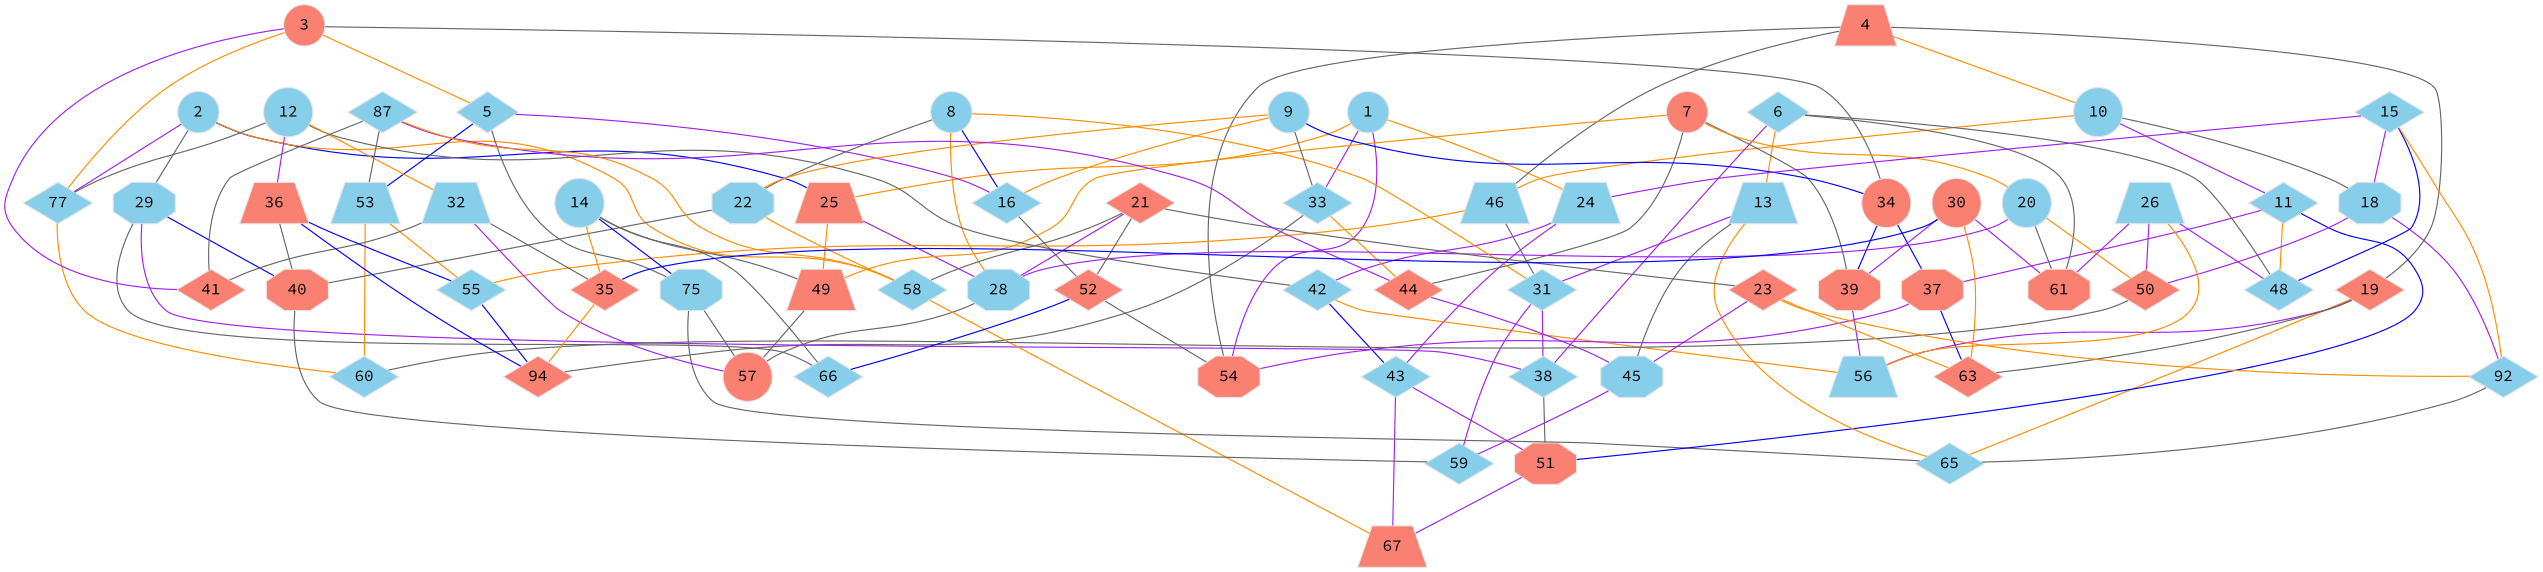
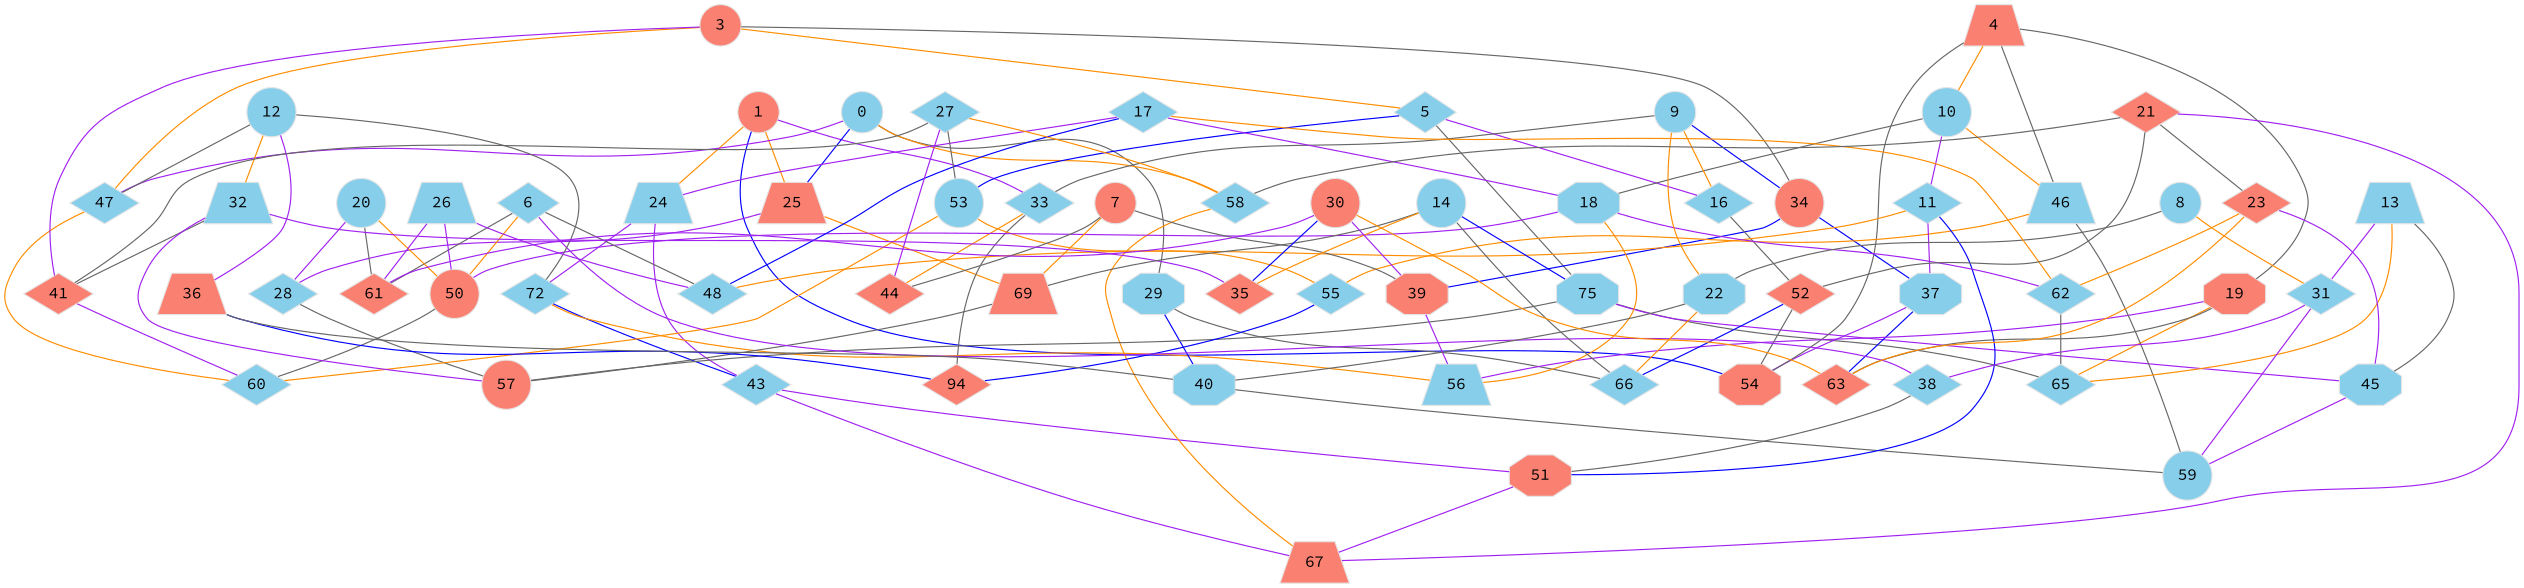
(198, 112) -> (862, 112)
(383, 112) -> (945, 112)
(1368, 112) -> (759, 112)
(2389, 112) -> (1143, 112)
(1857, 155) -> none
(980, 159) -> none
(1770, 163) -> (494, 246)
(58, 203) -> (105, 203)
(365, 203) -> (959, 203)
(956, 205) -> none
(1085, 237) -> (2216, 501)
(810, 241) -> (1676, 333)
(1517, 244) -> (2131, 322)
(539, 251) -> (916, 243)
(380, 252) -> none
(1278, 265) -> (914, 337)
(297, 290) -> (1204, 385)
(821, 290) -> (1023, 294)
(999, 290) -> (283, 294)
(1318, 290) -> (535, 294)
(1932, 290) -> (1931, 294)
(2059, 290) -> (374, 294)
(2145, 290) -> (455, 294)
(2370, 290) -> (2235, 294)
(1508, 322) -> (2013, 352)
(572, 333) -> none
none -> (157, 340)
(2089, 341) -> (1636, 302)
(797, 345) -> none
(2503, 377) -> (2061, 294)
(1459, 464) -> (2187, 476)
